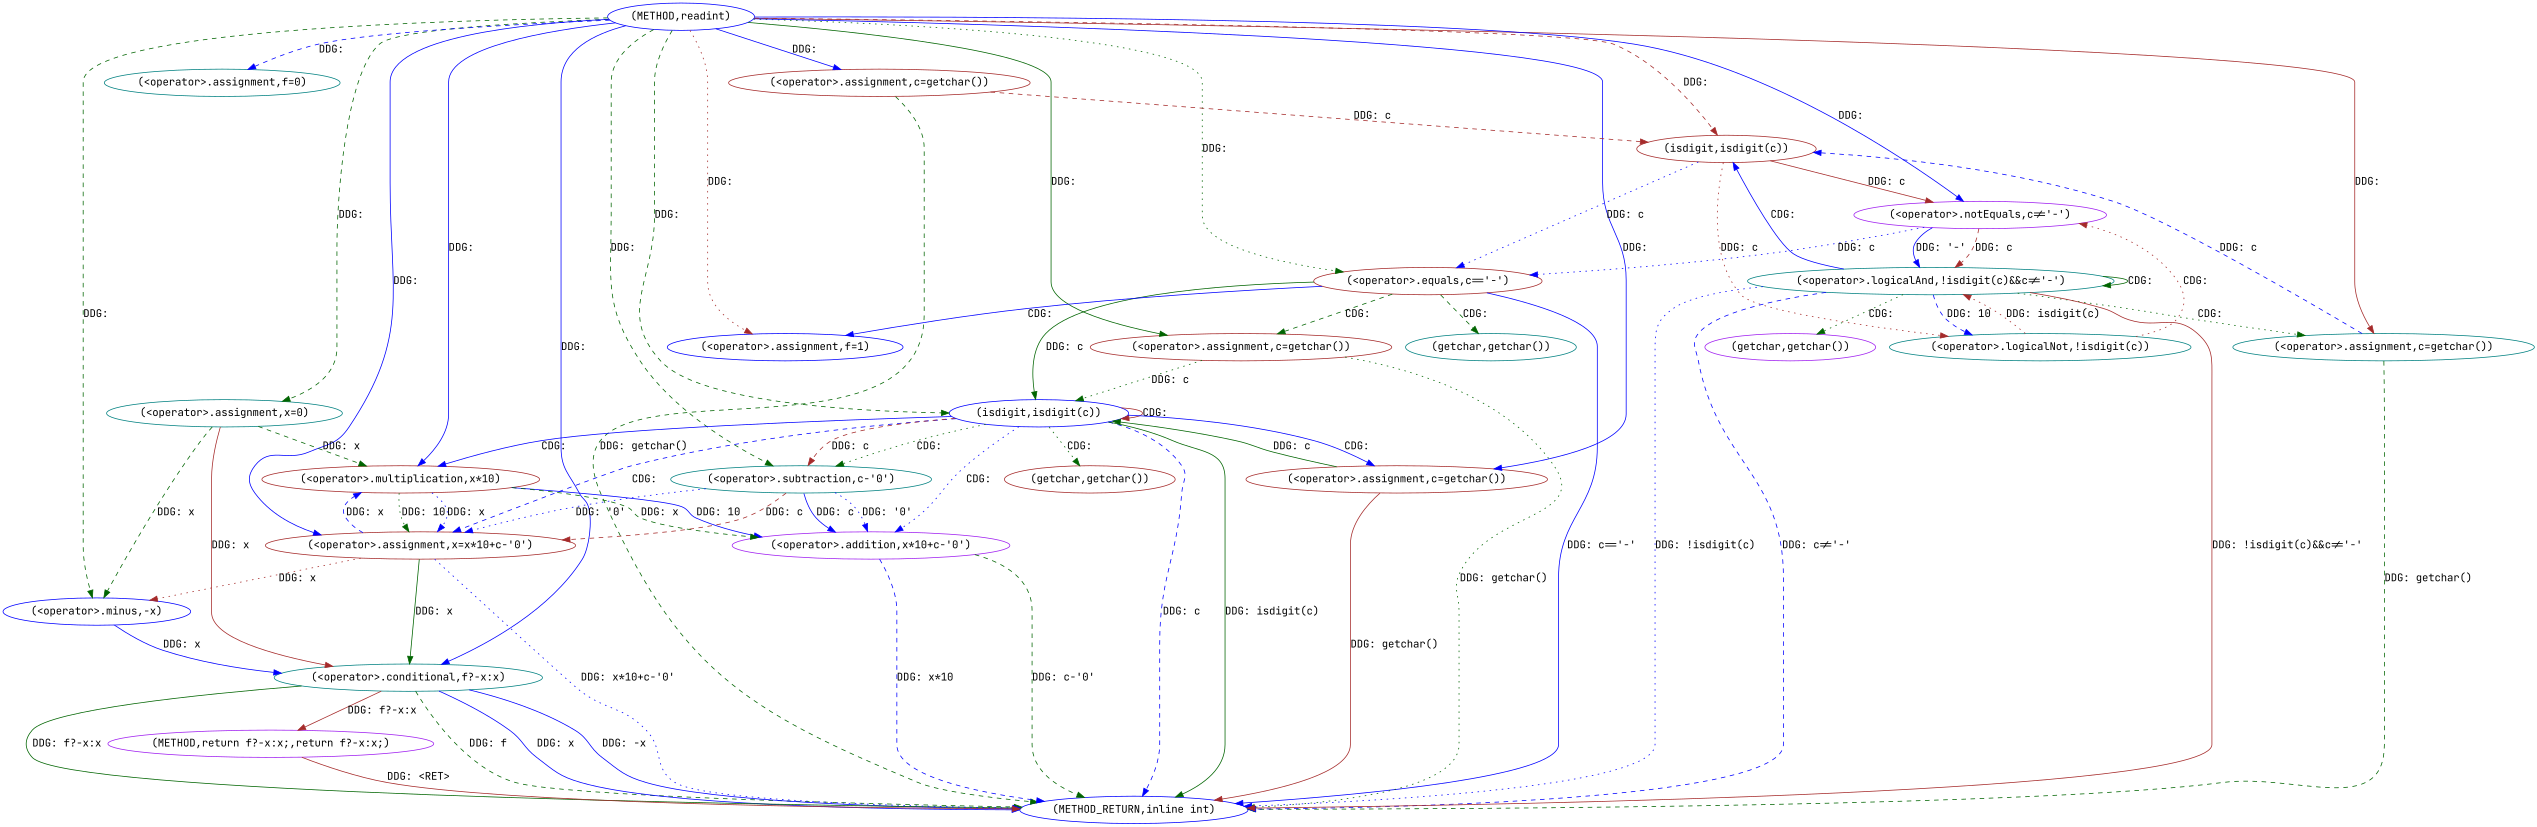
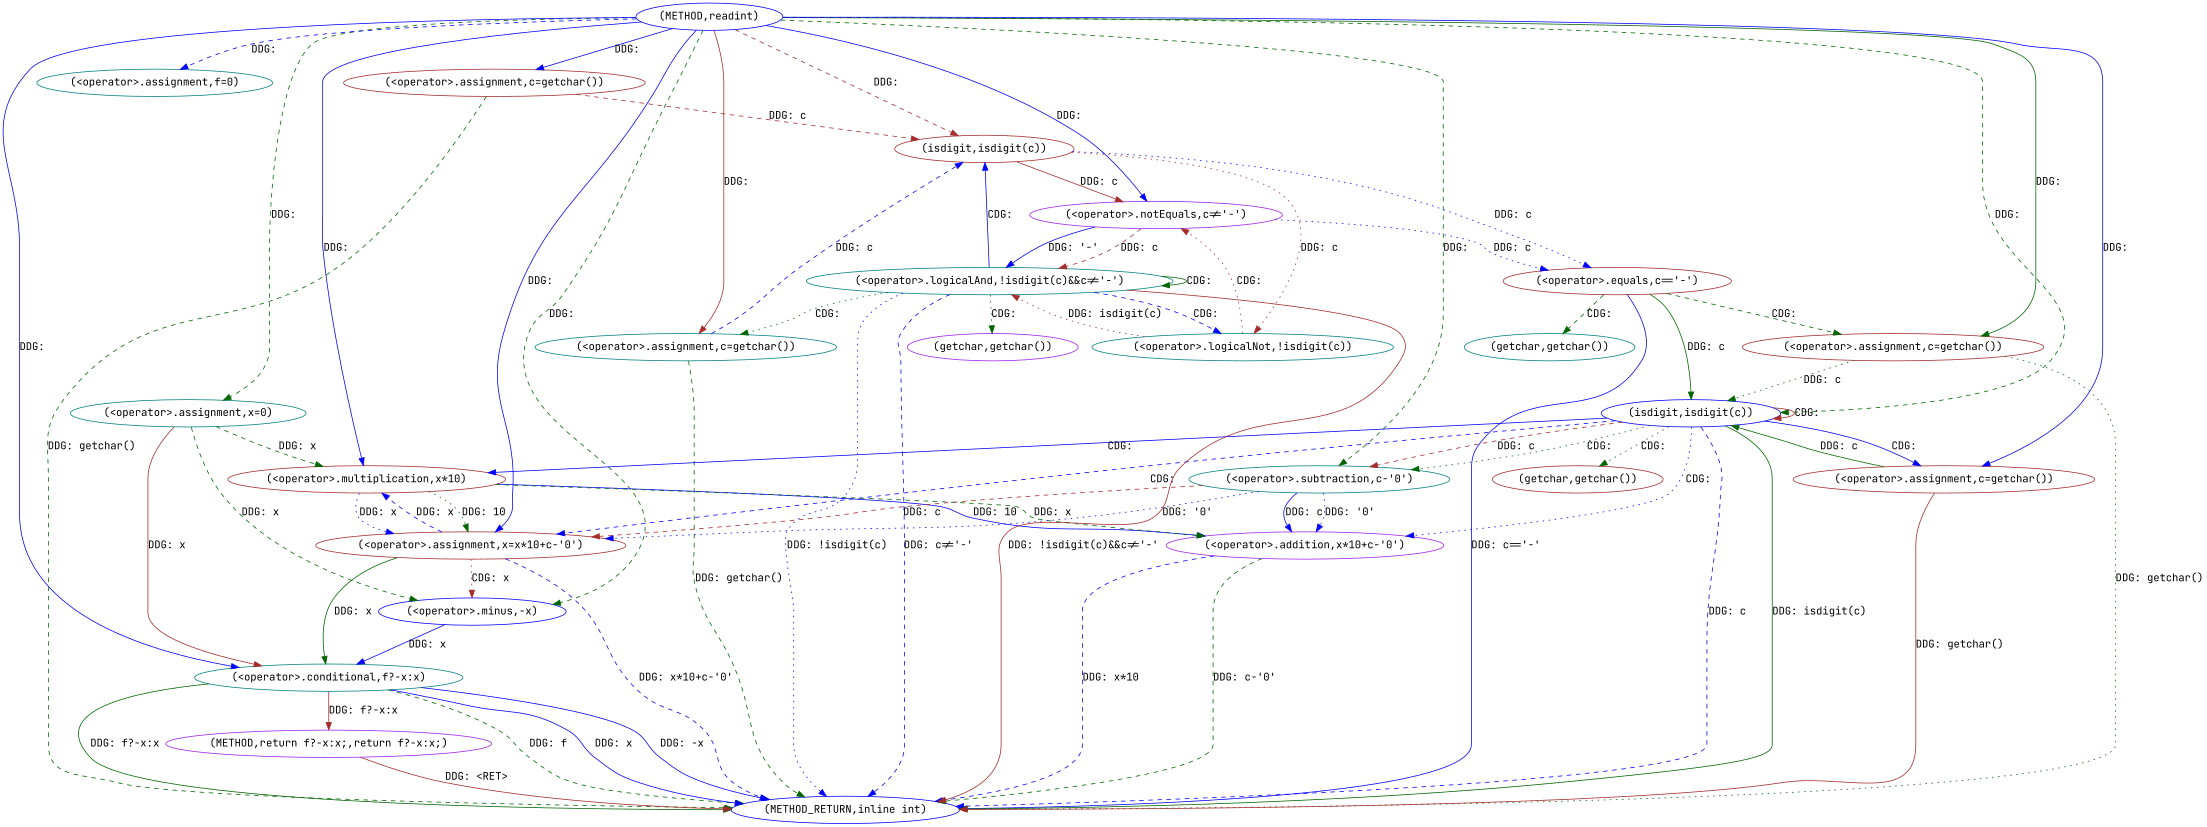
(1124, 49) -> none
(1969, 314) -> (1209, 314)
(785, 347) -> none
(297, 579) -> (491, 579)
(677, 783) -> (630, 683)
